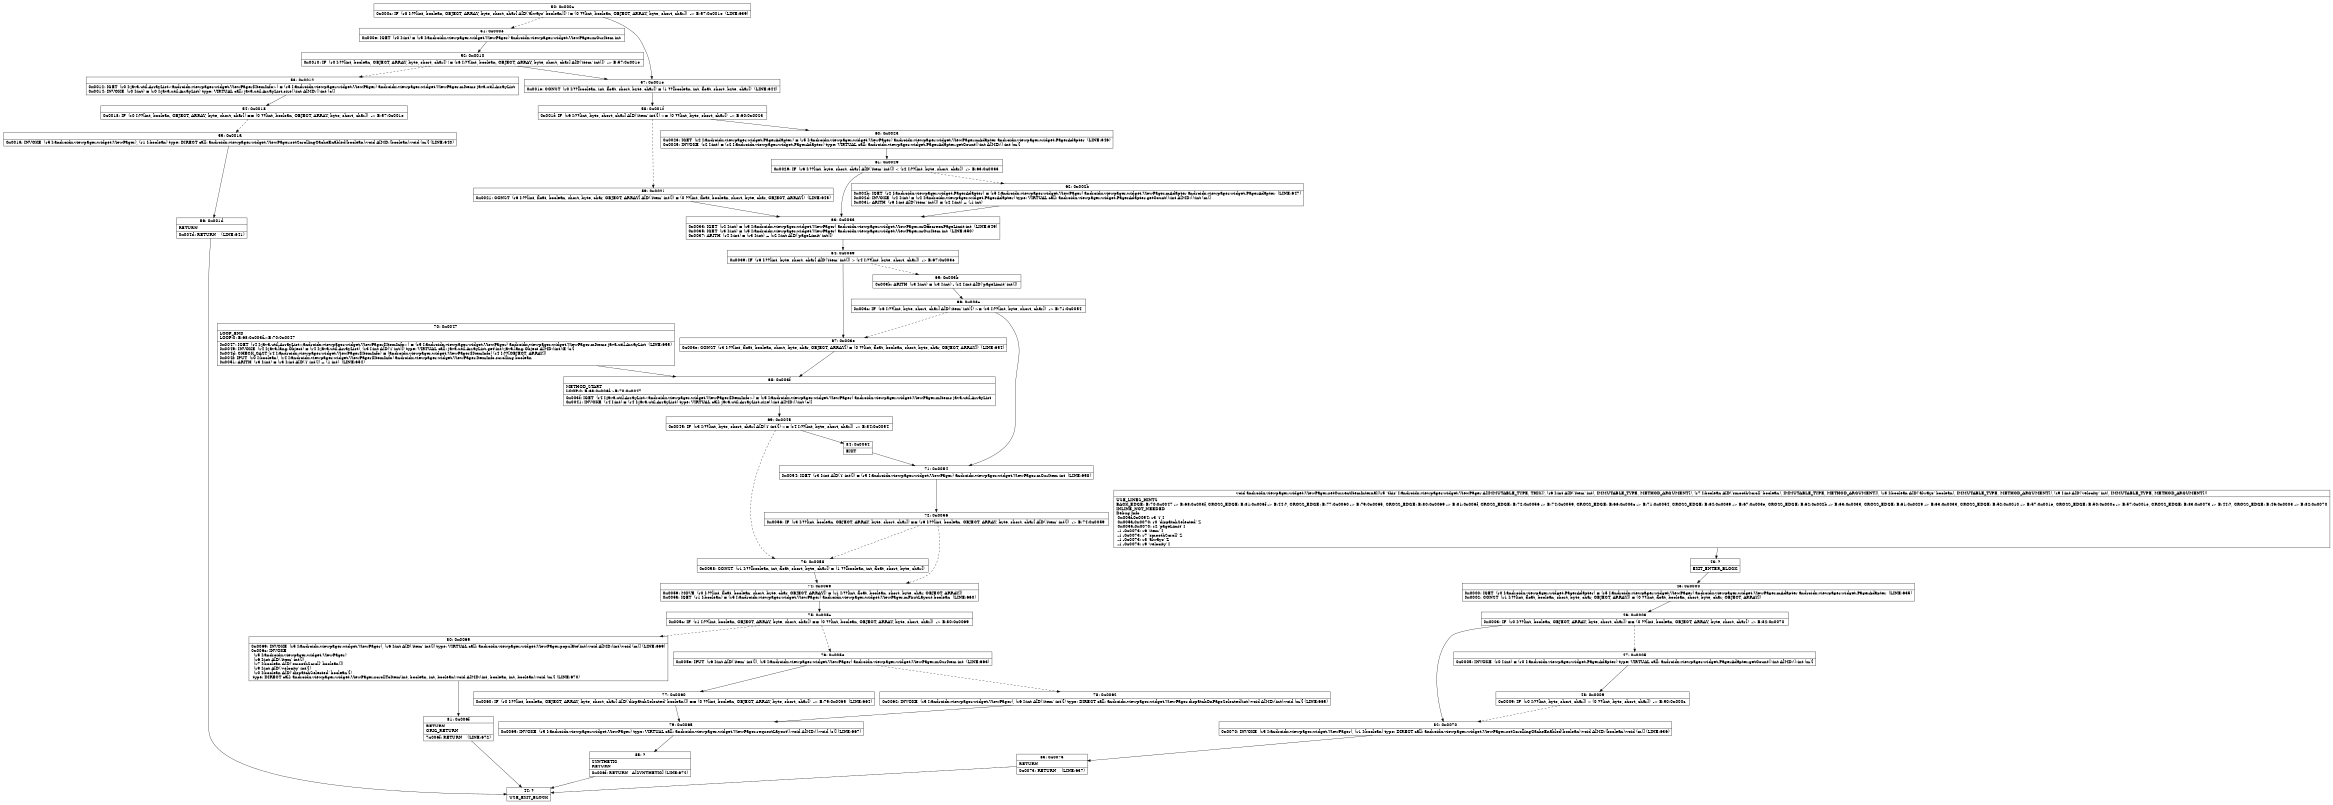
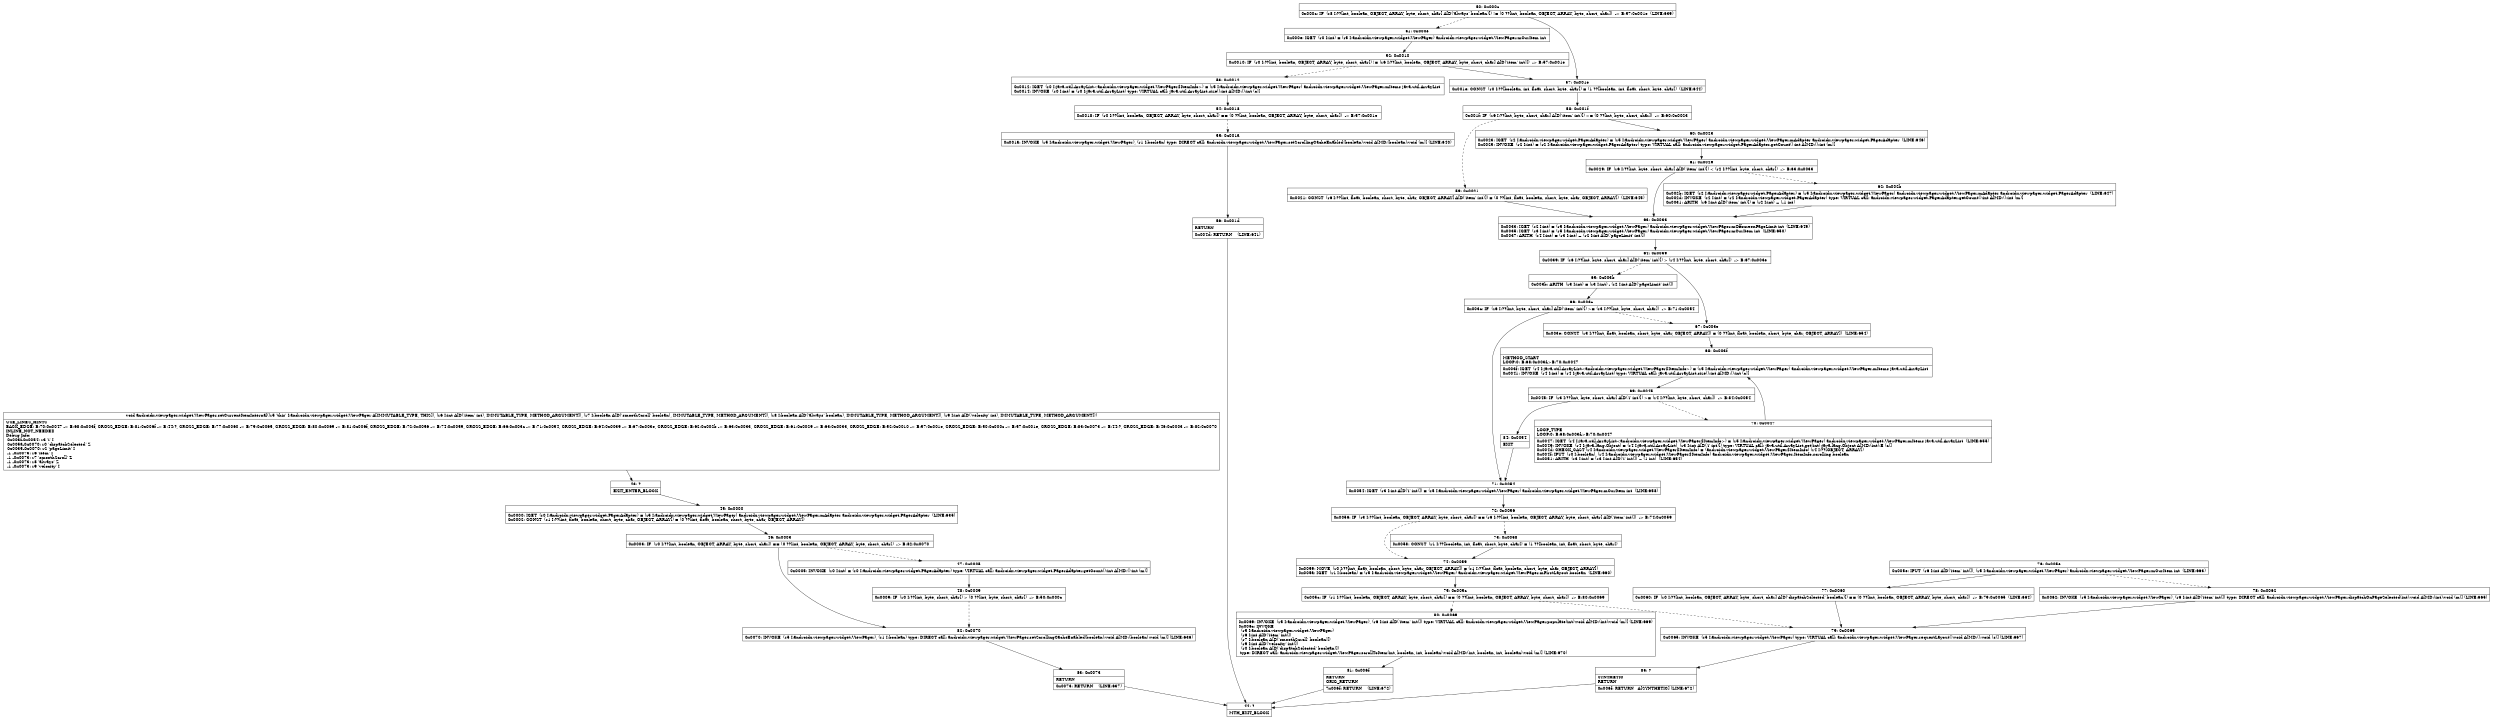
(232, 333) -> (1550, 430)
(752, 495) -> (1682, 410)
(826, 637) -> (1665, 613)
(529, 798) -> (1249, 713)
